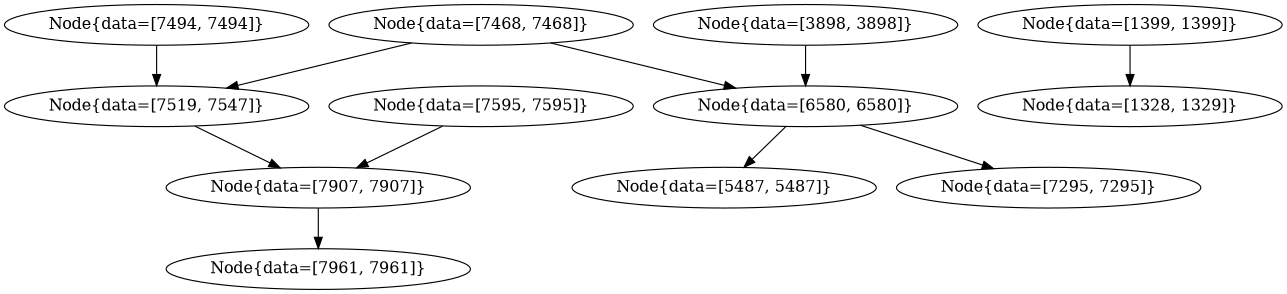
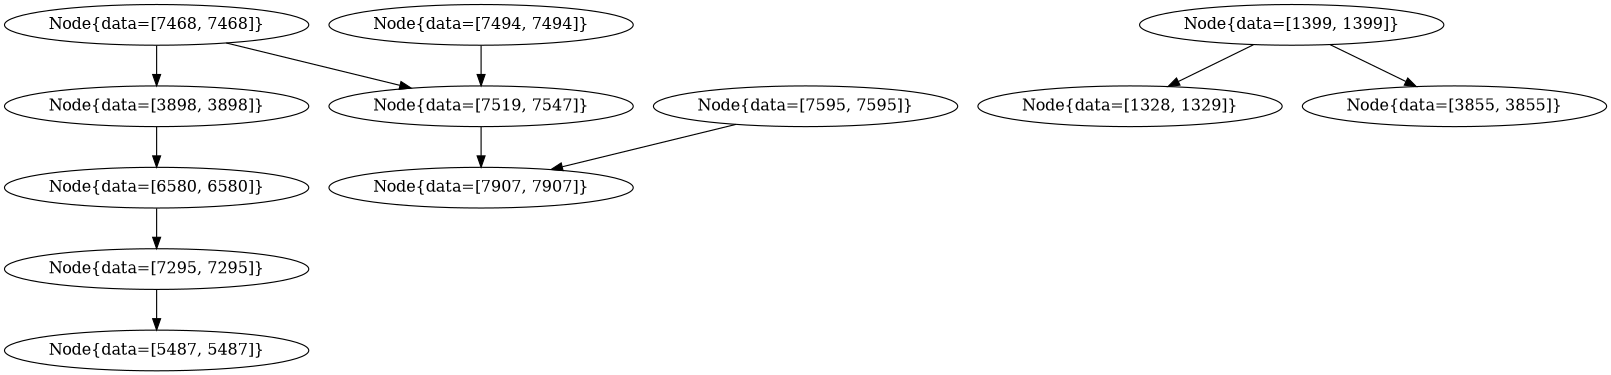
(638, 64) -> (157, 60)
none -> (1454, 106)
(769, 143) -> (157, 304)
(318, 269) -> none
